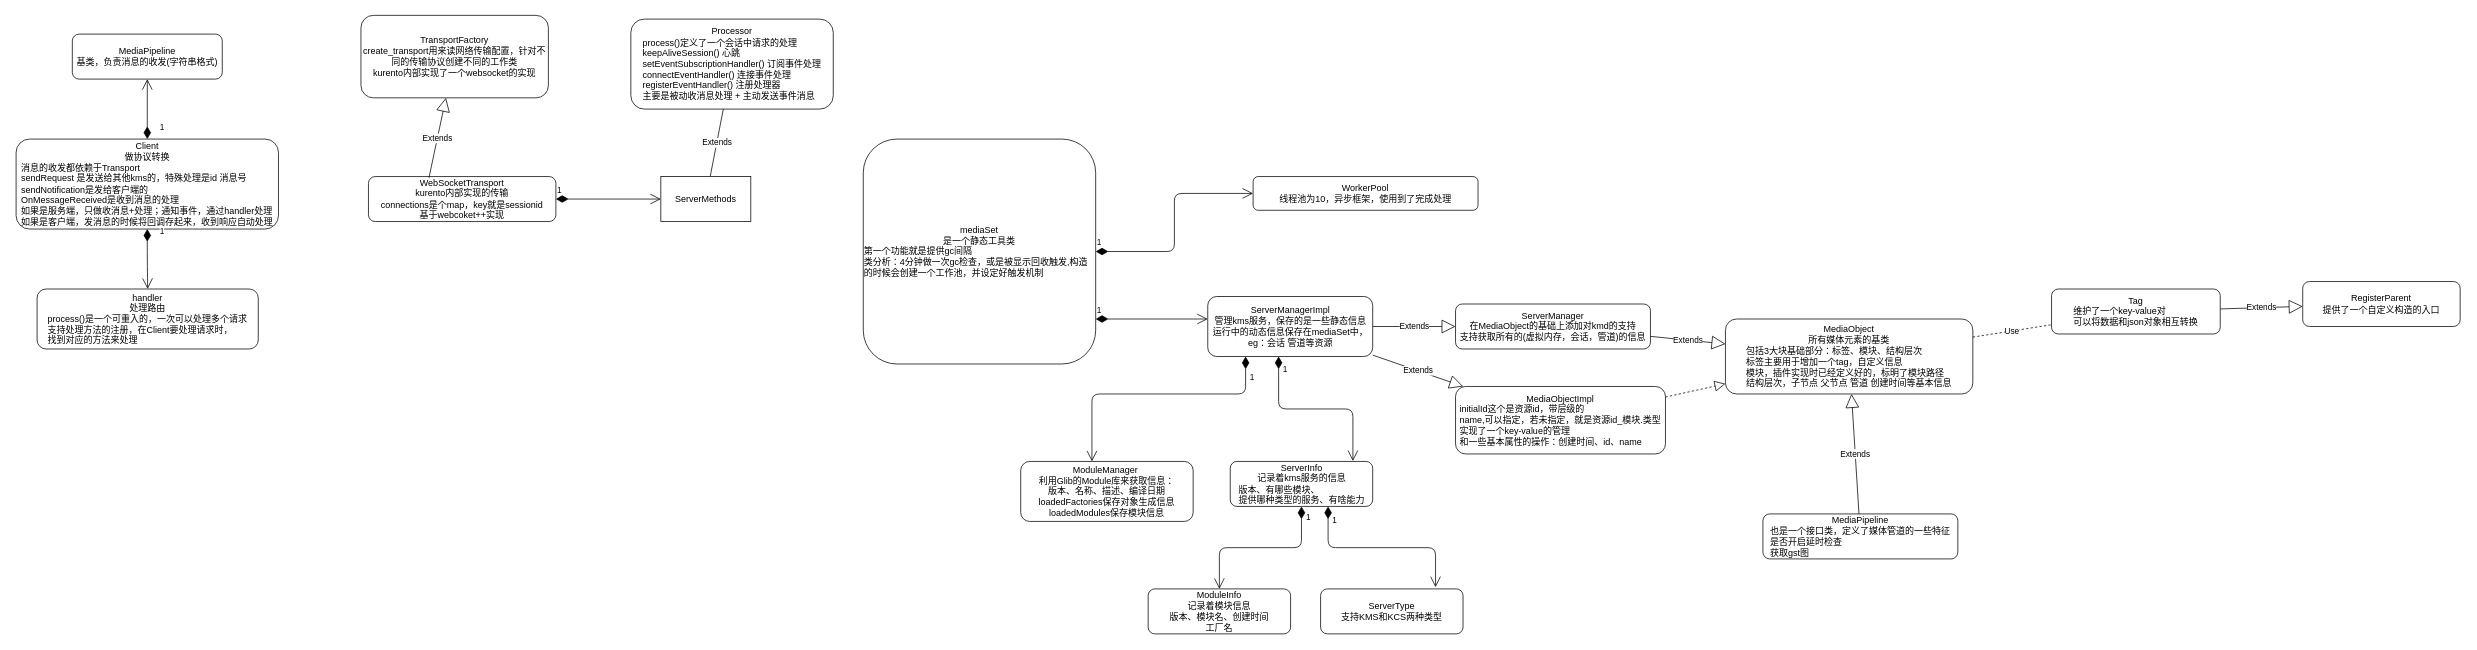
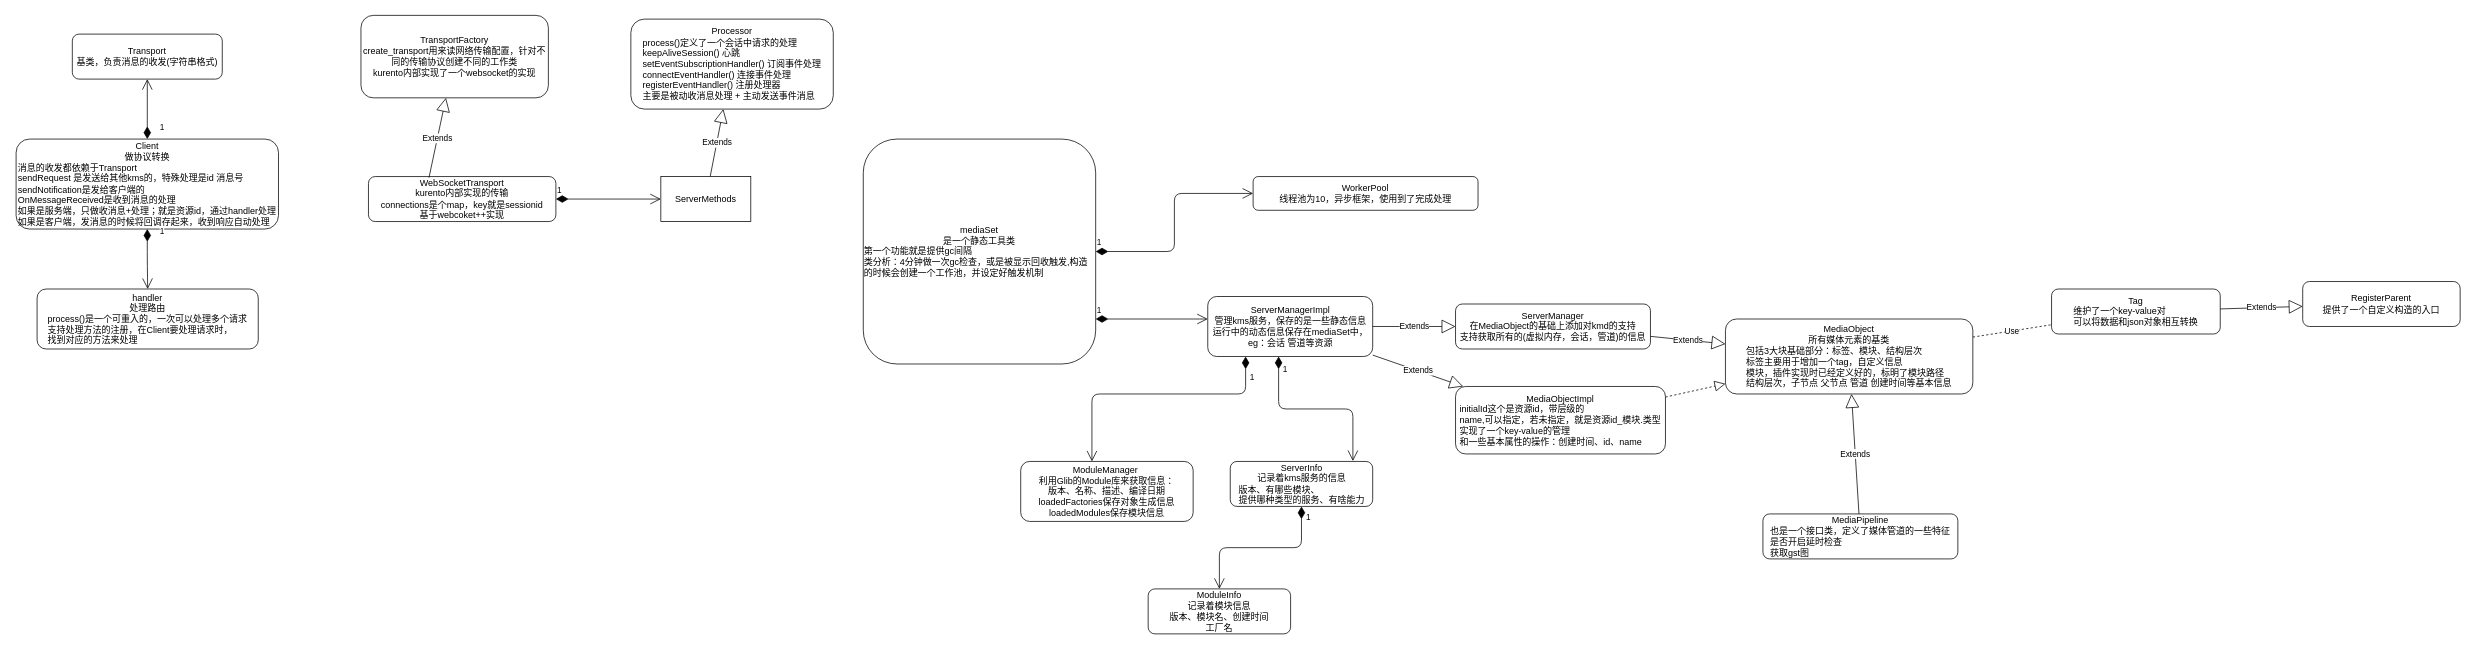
(147, 57) -> (147, 57)
(721, 117) -> (720, 123)
(147, 184) -> (147, 184)
(1396, 548) -> none
(1392, 612) -> none
